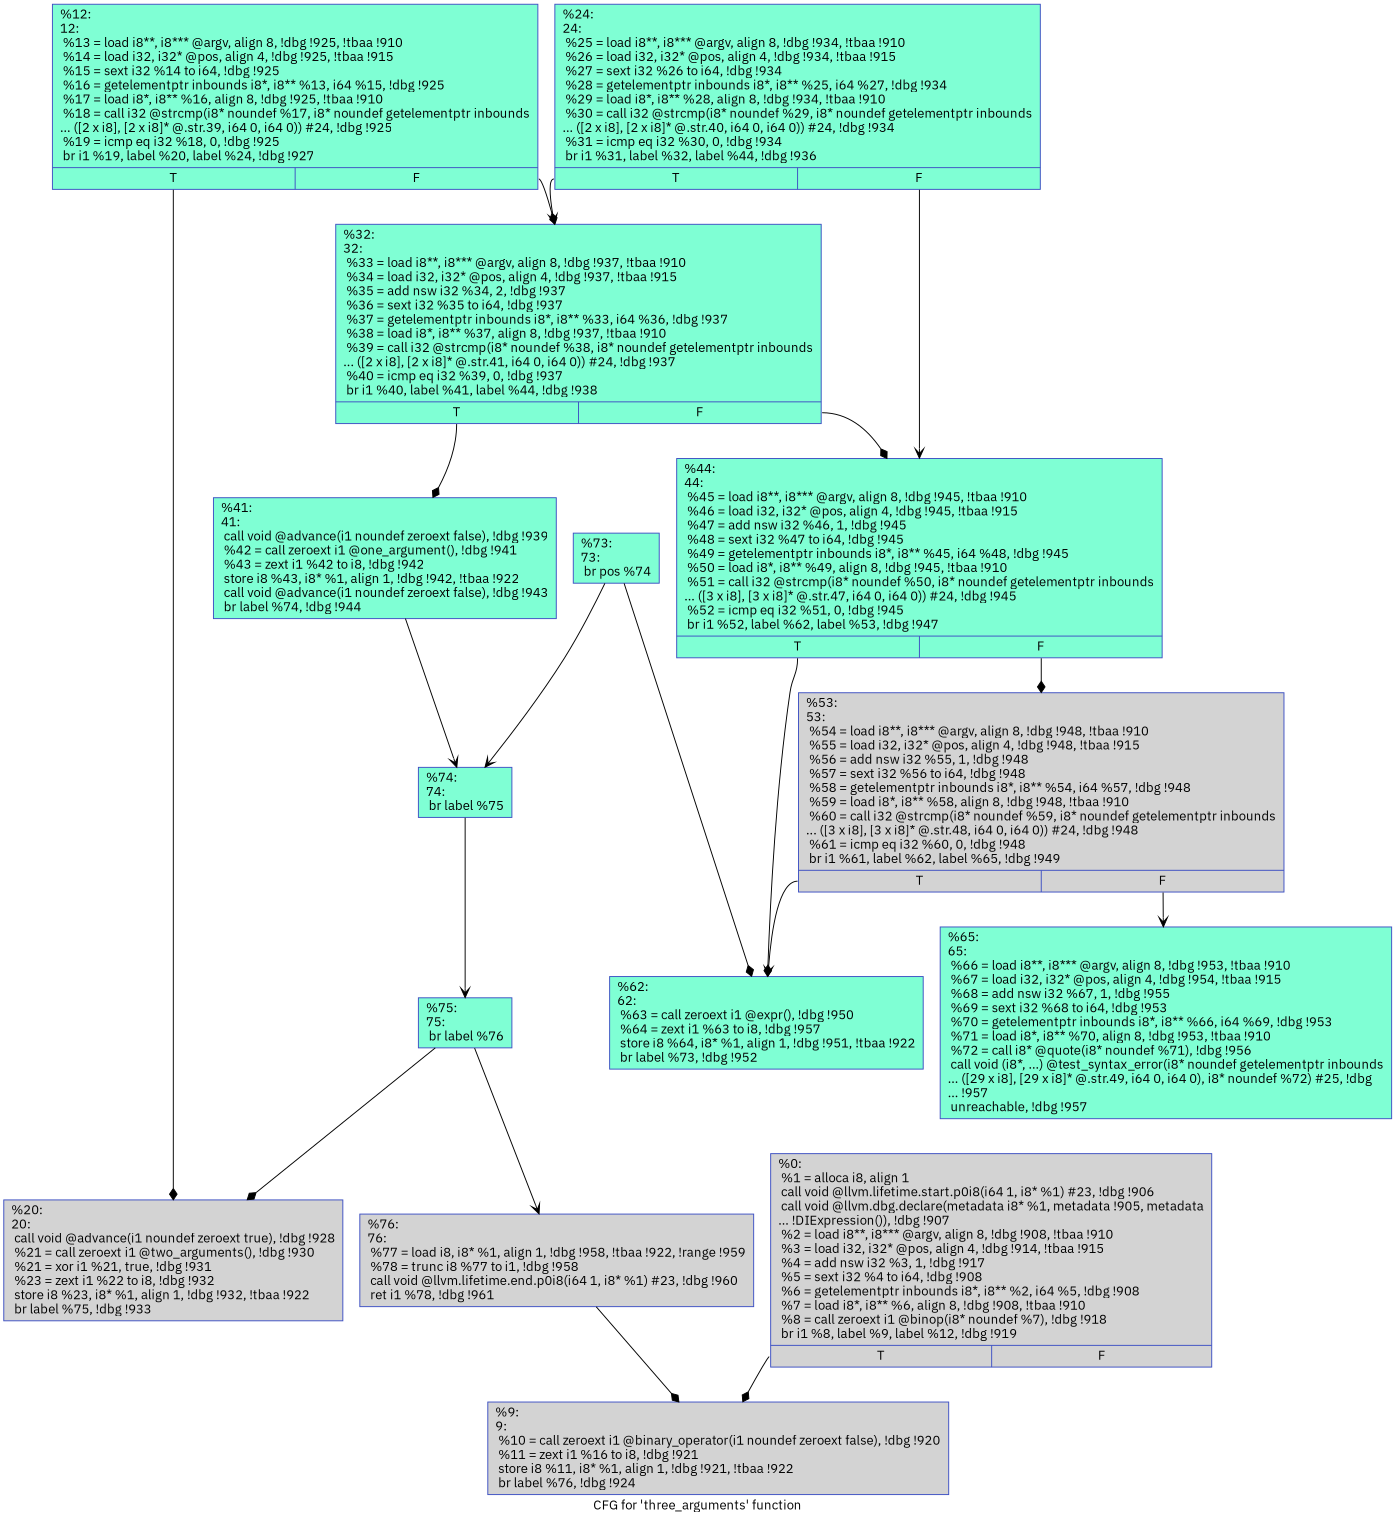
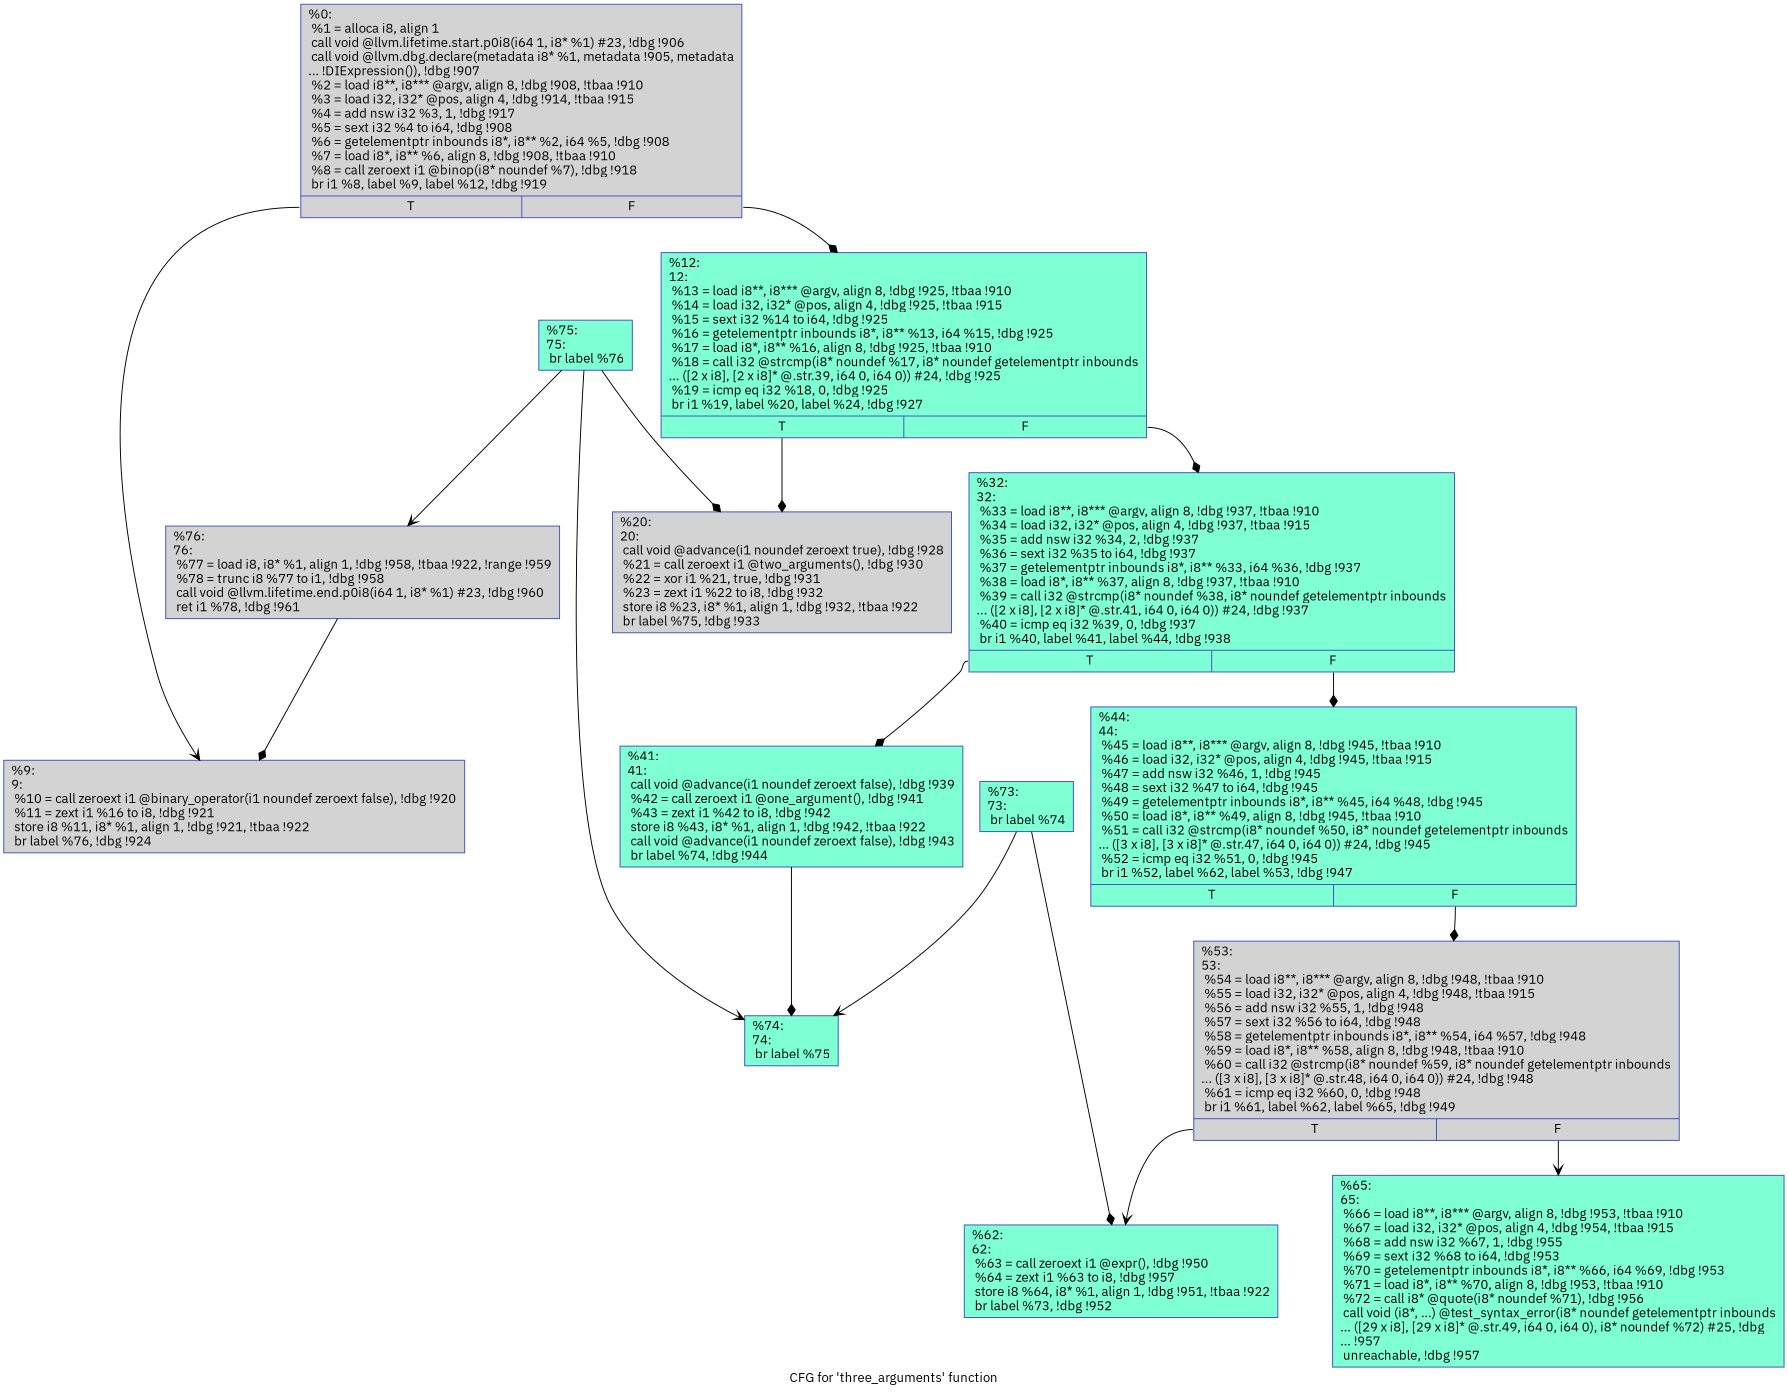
(798, 97) -> none
none -> (789, 218)
(616, 572) -> (1027, 820)
(430, 688) -> (791, 936)
(777, 811) -> none
(465, 903) -> (579, 724)
(112, 1267) -> (721, 579)
(758, 1374) -> (120, 435)
